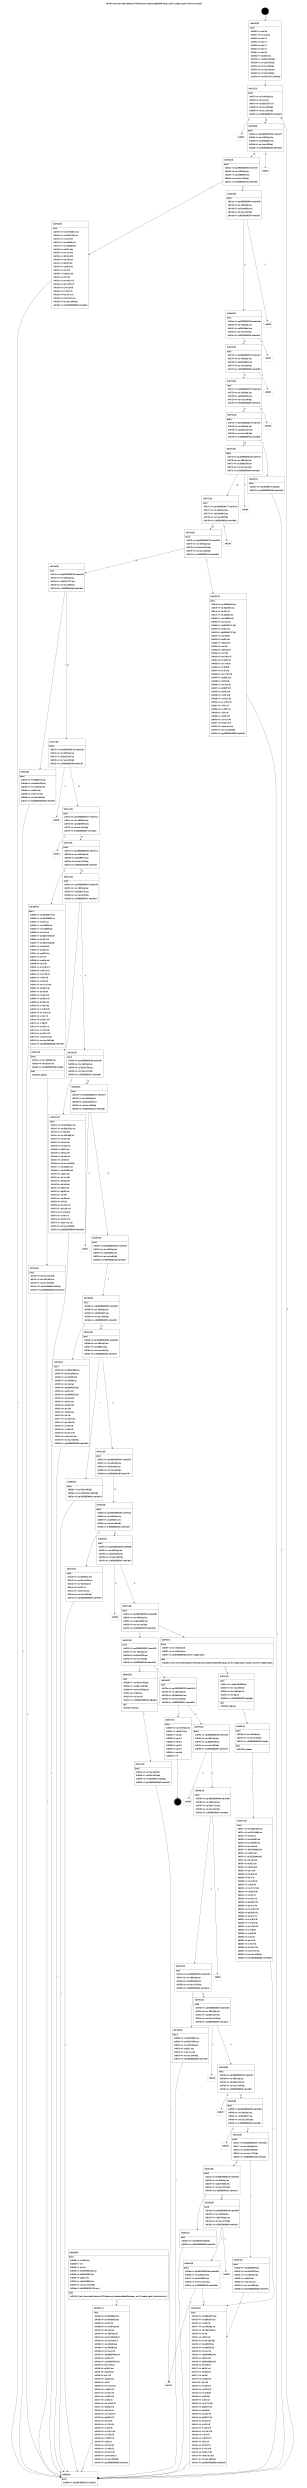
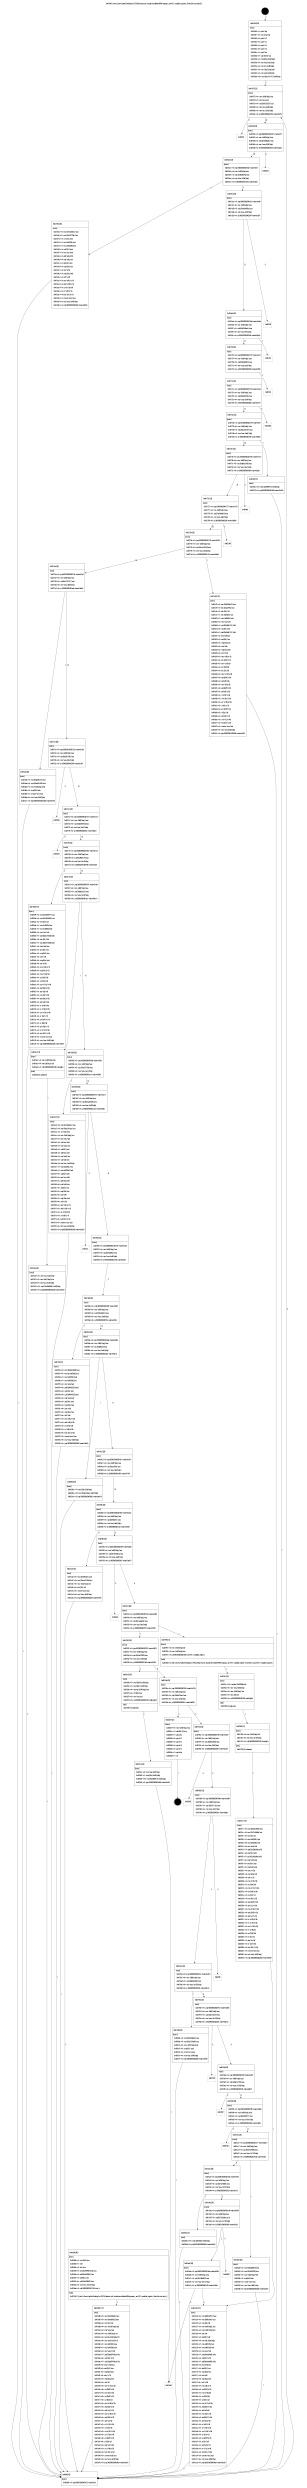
(244, 375) -> none
(236, 2314) -> (244, 2445)
